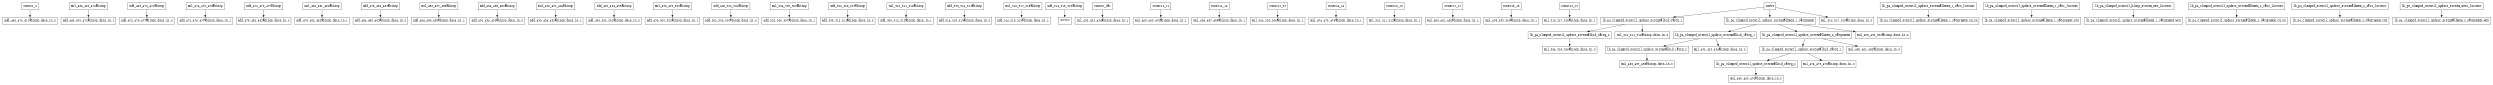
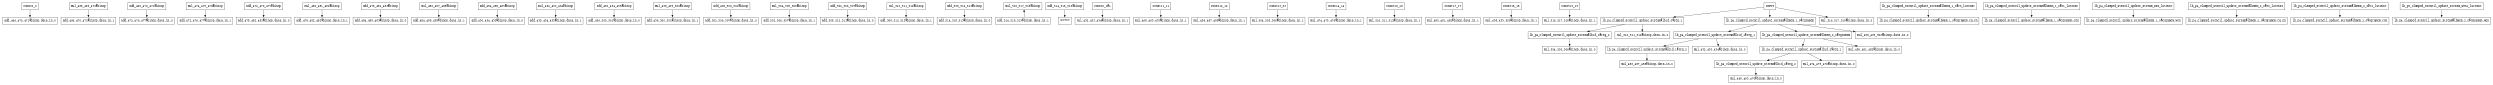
(2133, 6) -> (2133, 6)
(1022, 13) -> (1024, 15)
